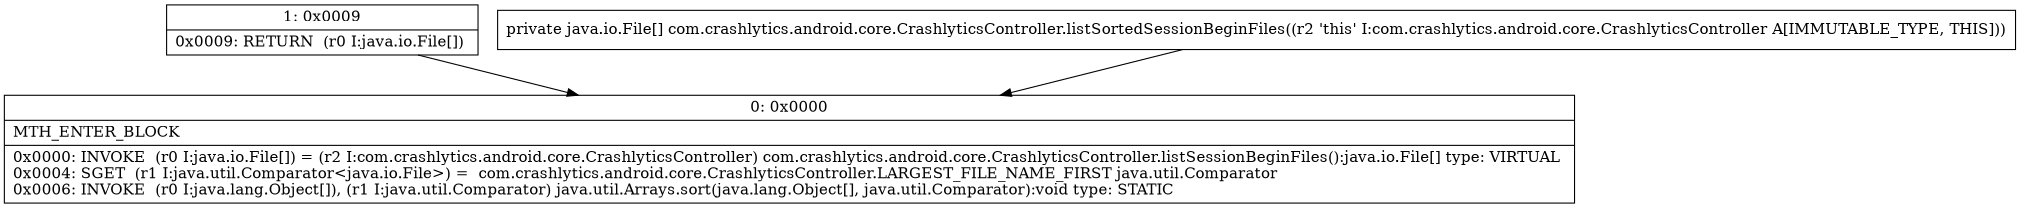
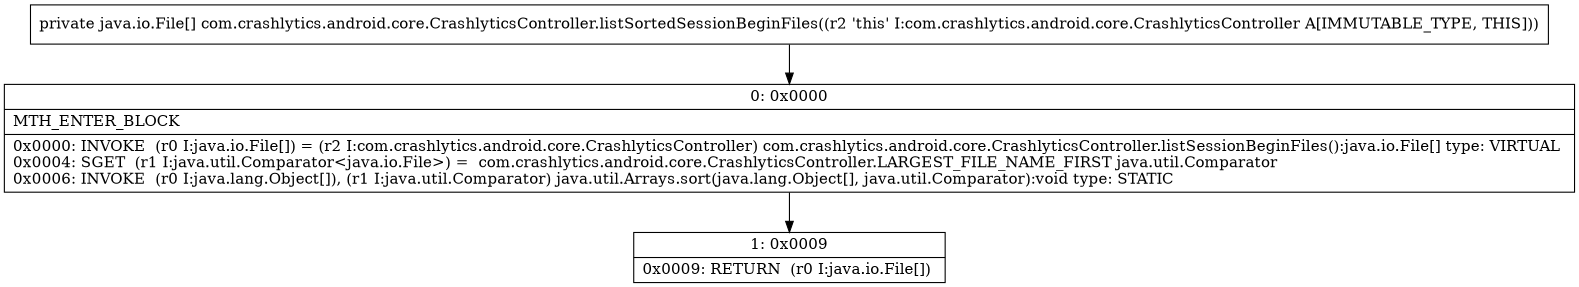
(493, 74) -> (789, 207)
